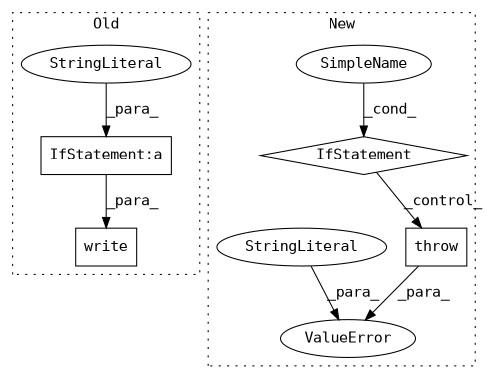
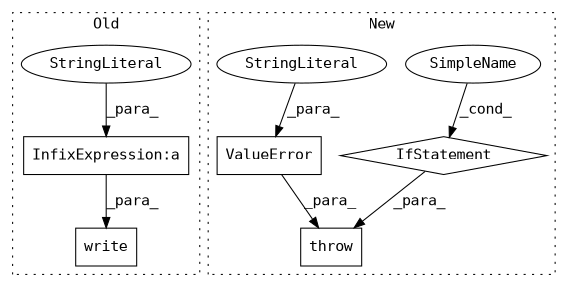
(106, 156) -> (106, 156)
(443, 201) -> (420, 201)
(396, 289) -> (297, 197)
(348, 339) -> (269, 156)
